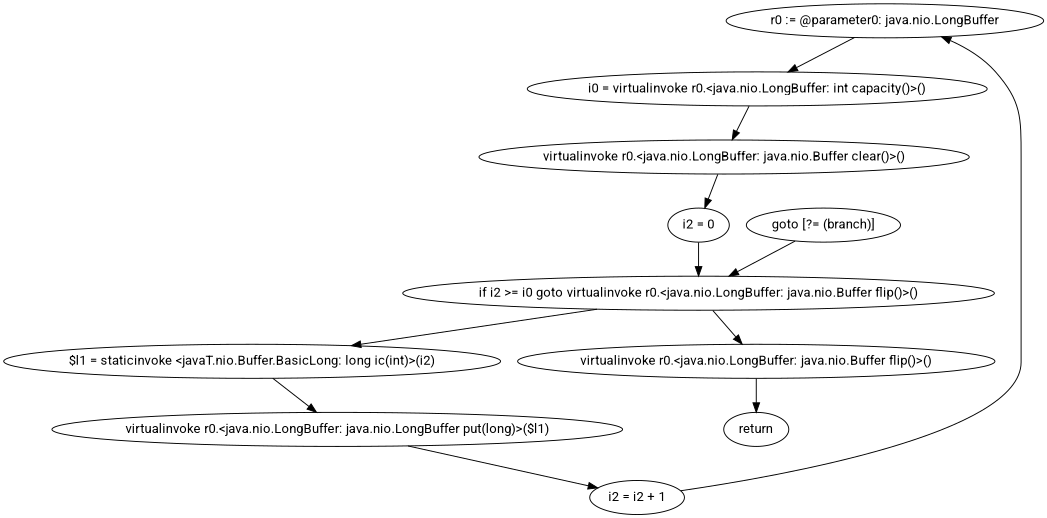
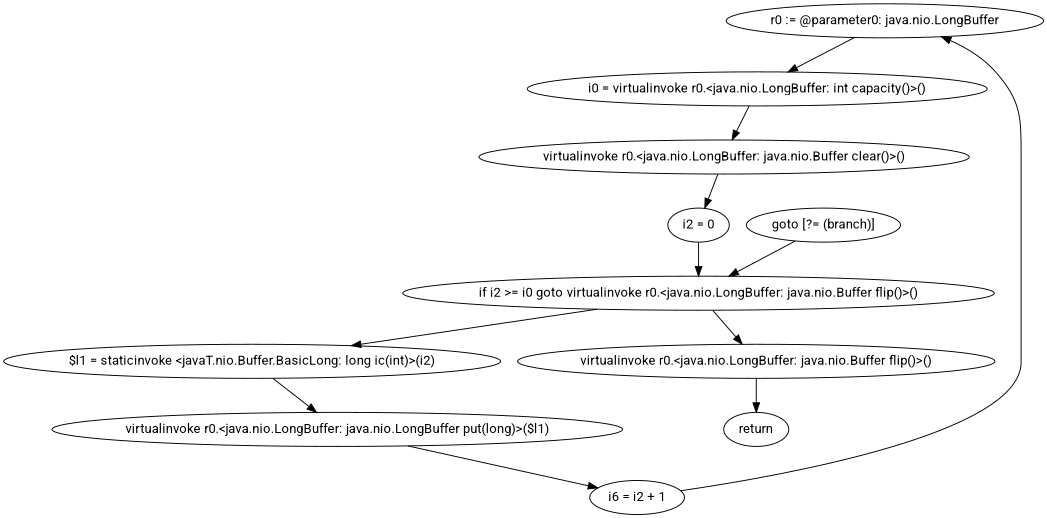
(637, 498) -> (637, 498)
